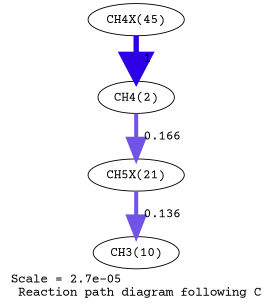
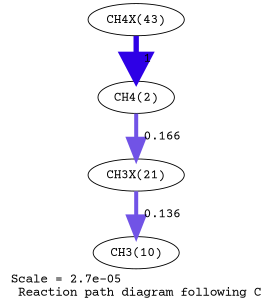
(136, 20) -> (136, 20)
(136, 175) -> (136, 175)
